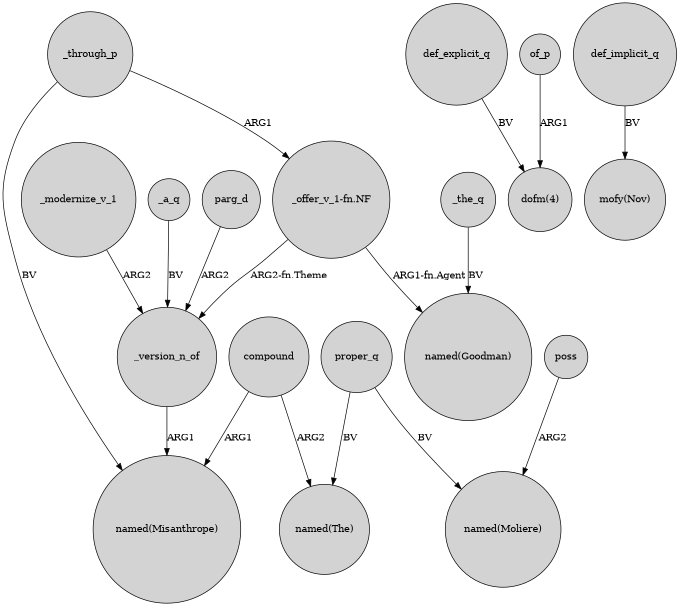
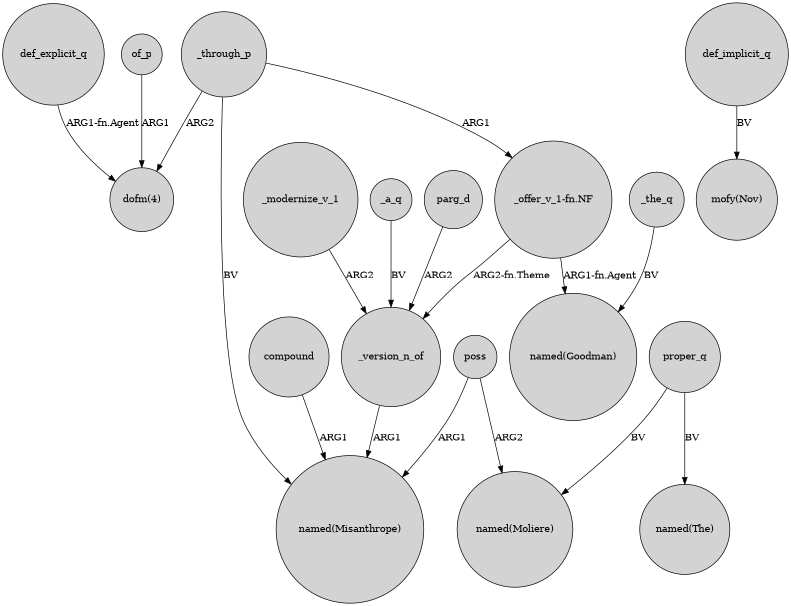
(506, 123) -> (103, 123)
none -> (181, 128)
none -> (442, 428)
(295, 437) -> none
